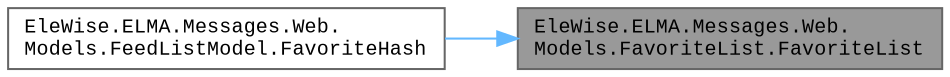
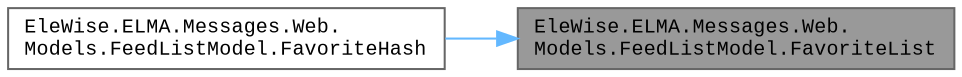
(730, 39) -> (736, 39)
